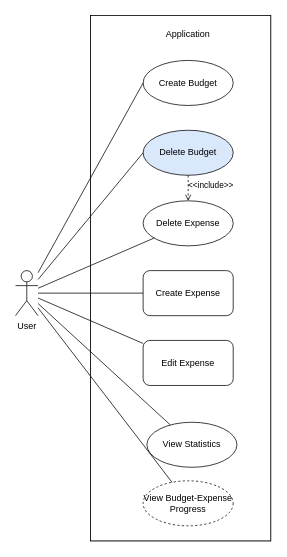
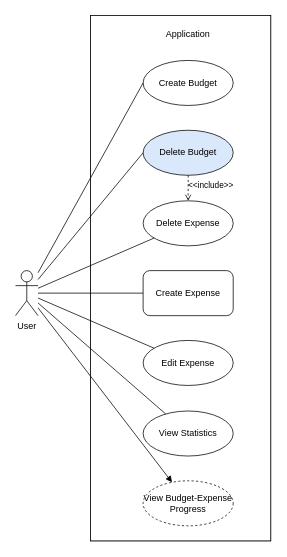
(188, 363) -> (188, 363)
(192, 444) -> (188, 433)
(169, 479) -> (167, 476)
